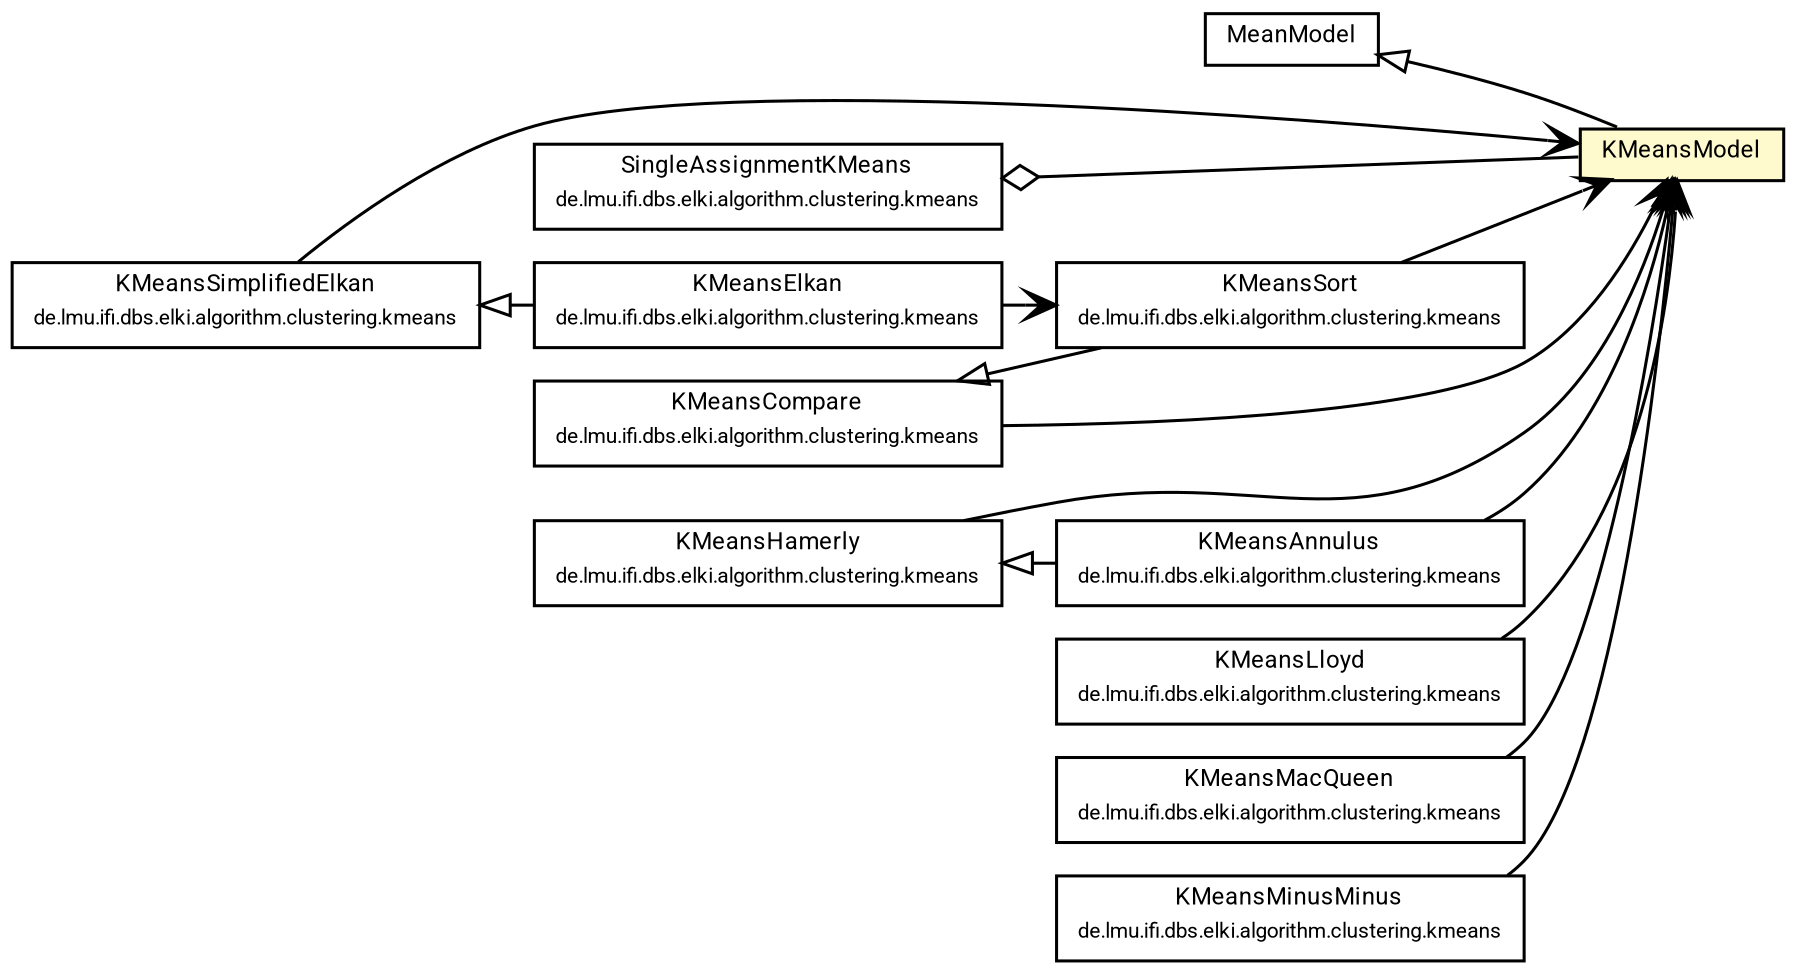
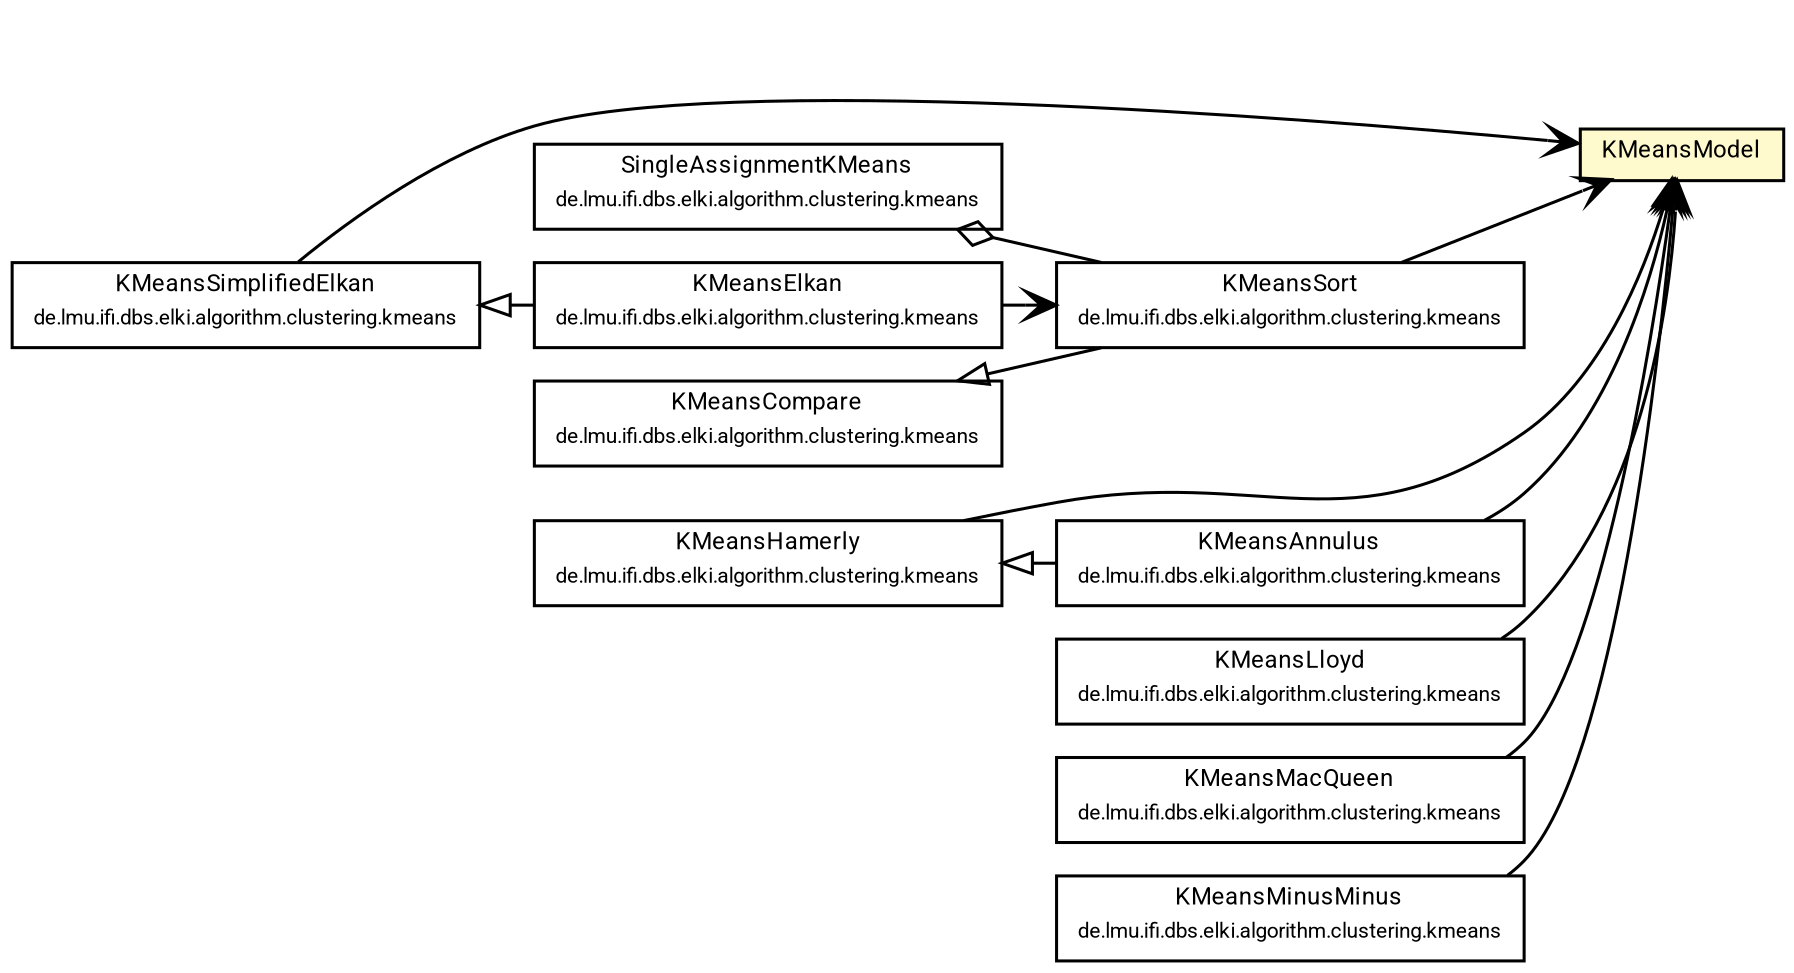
(1290, 38) -> none
(1309, 167) -> (1047, 250)
(1369, 404) -> none
